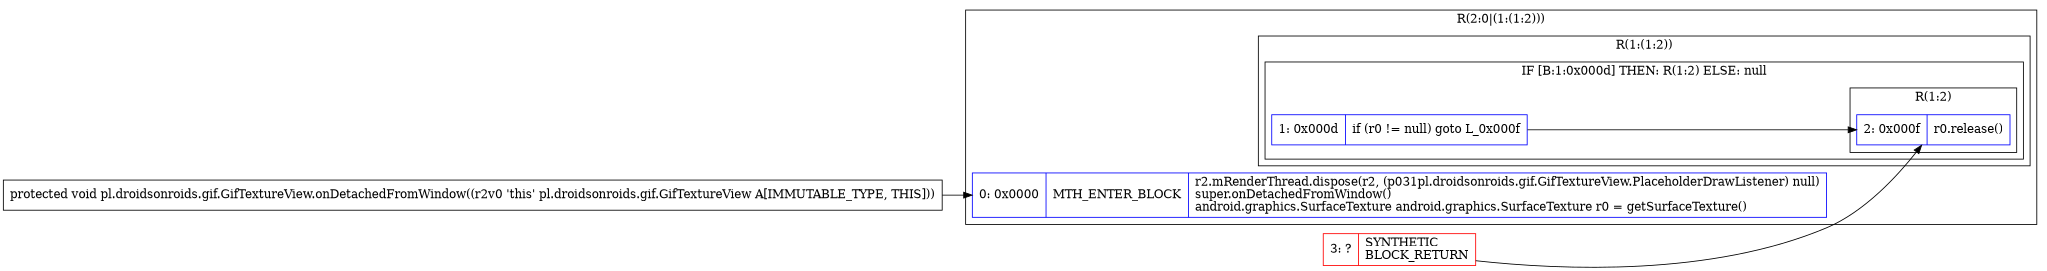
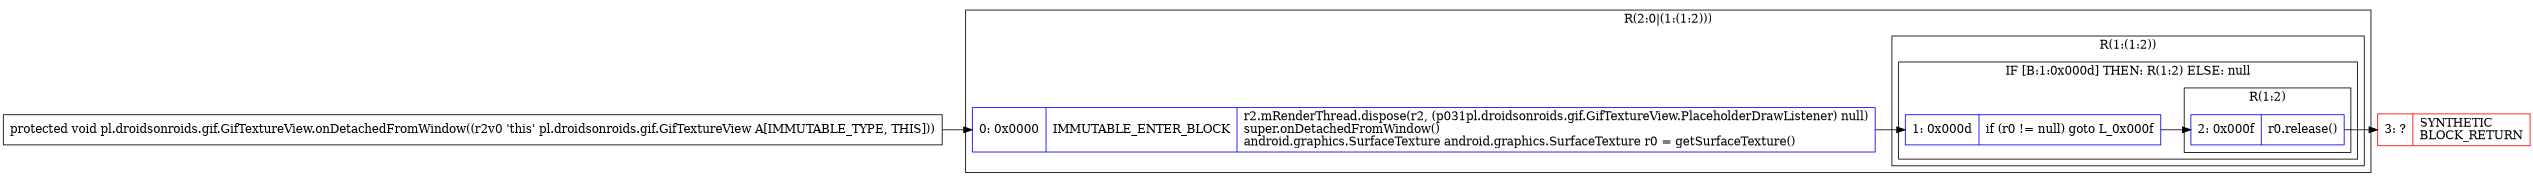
none -> (1886, 130)
(1117, 195) -> (1142, 129)
(1712, 258) -> (2357, 130)
